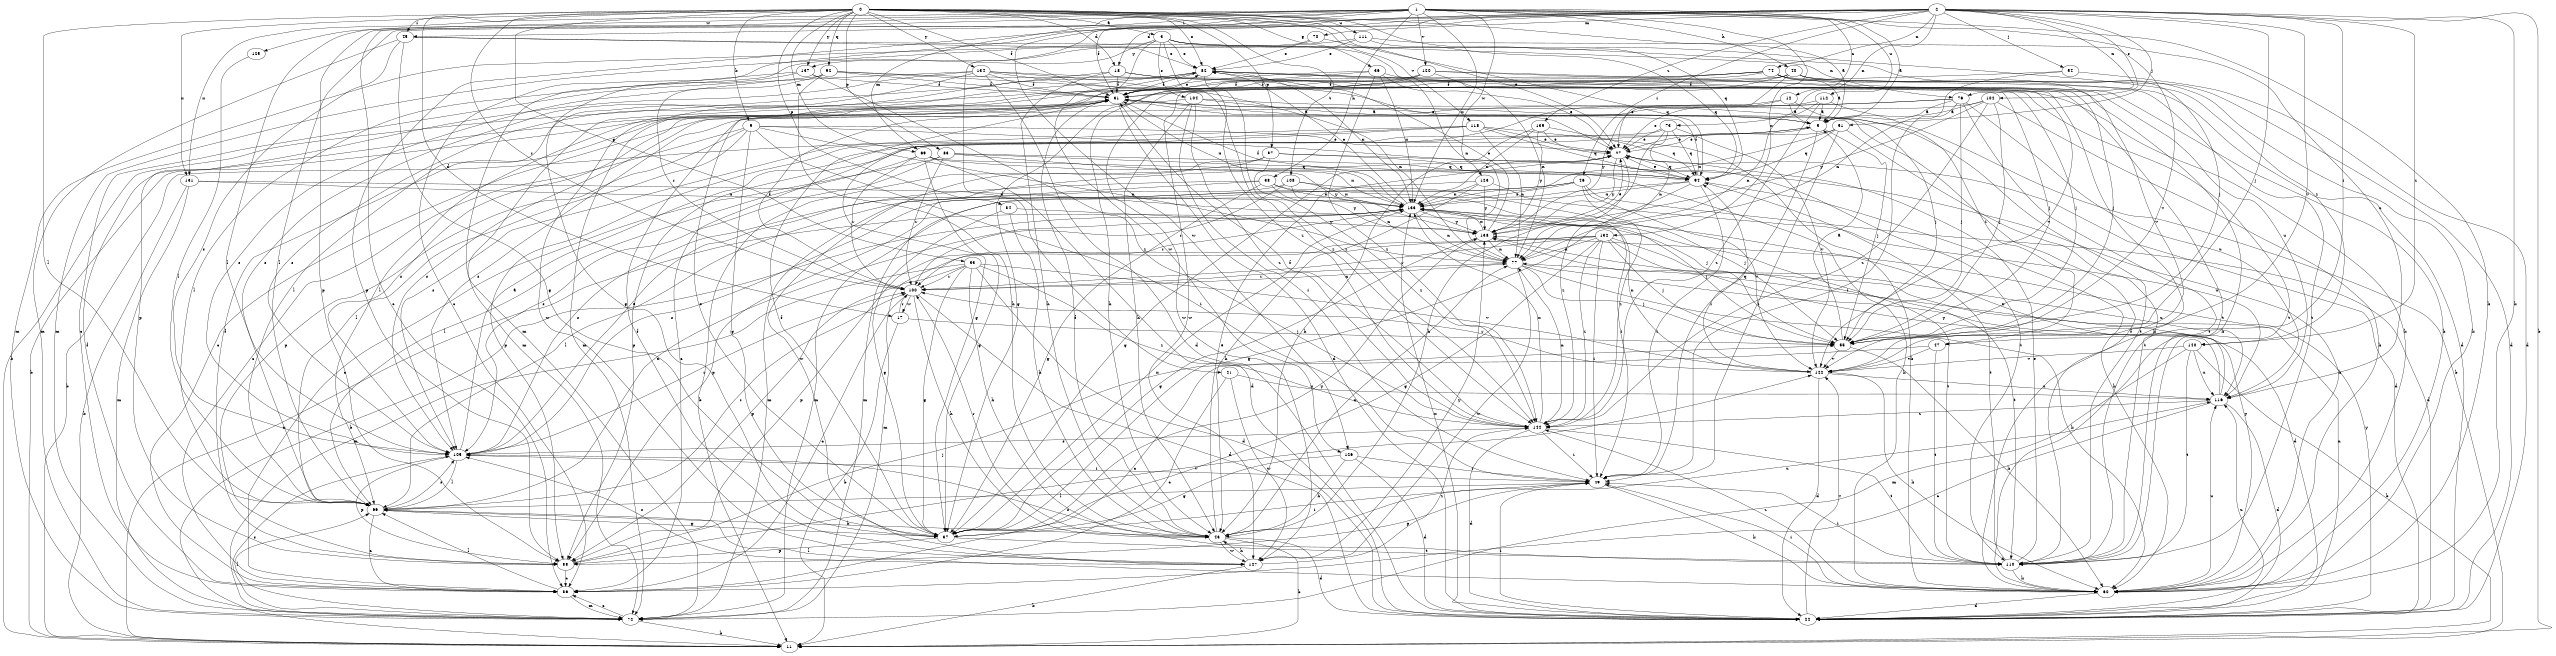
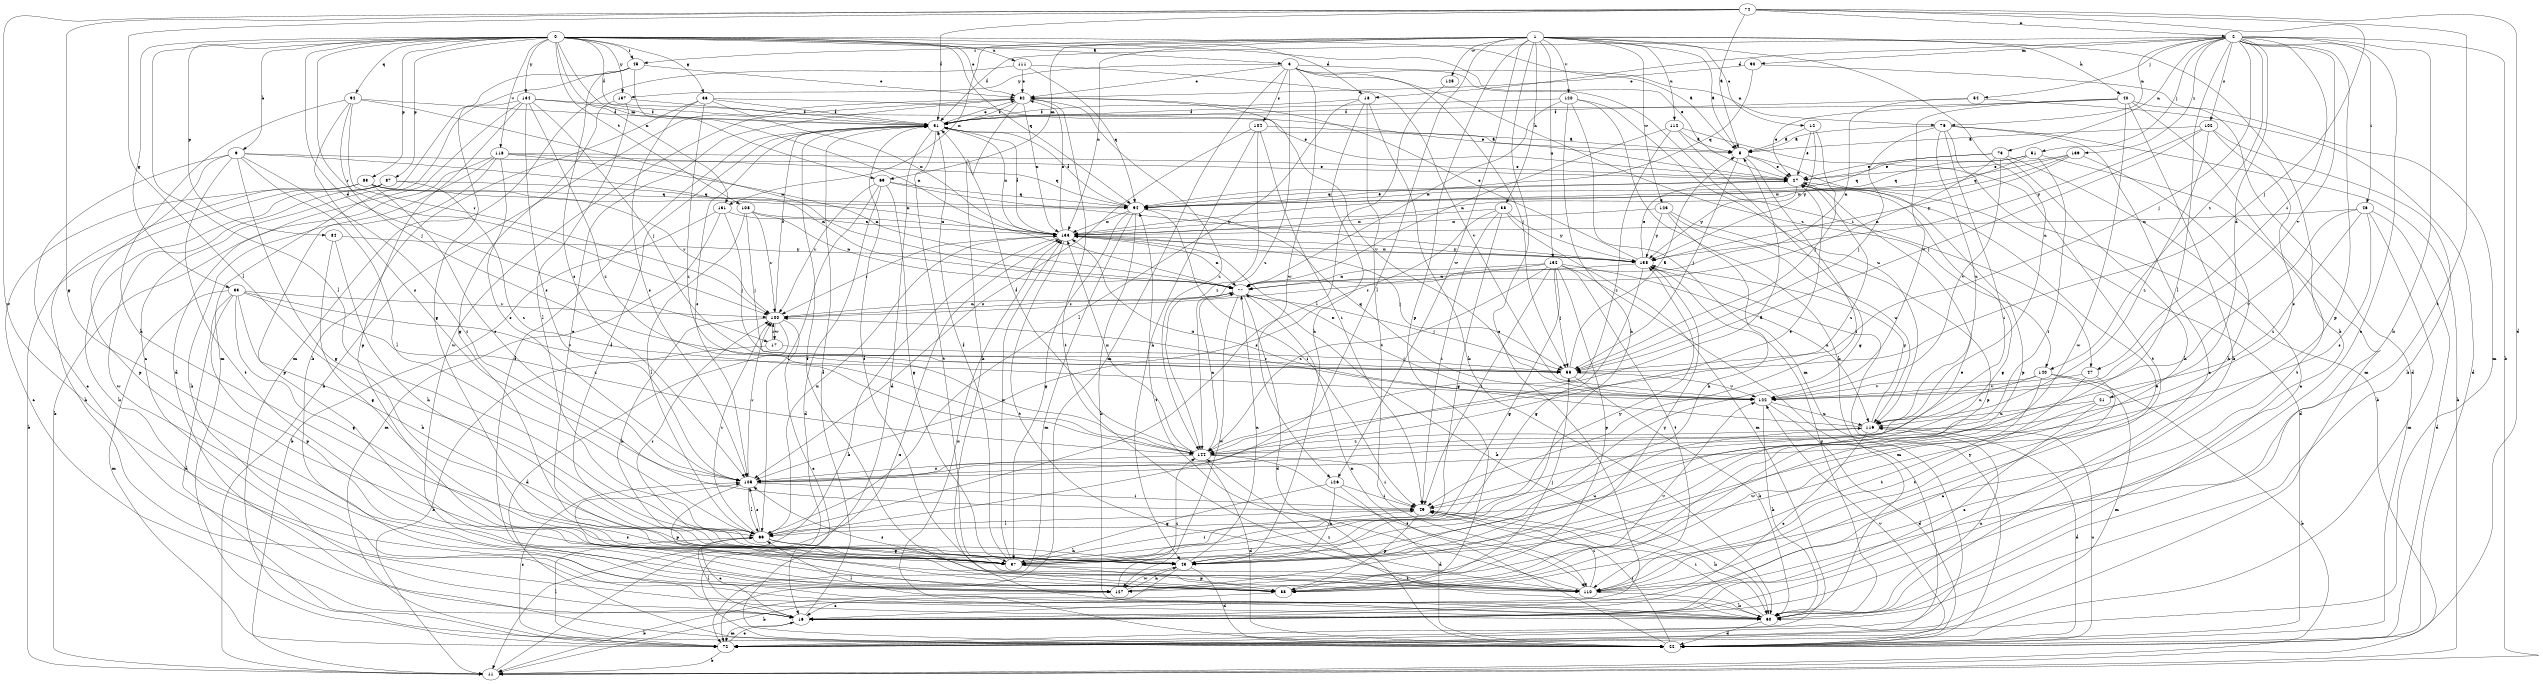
(1316, 37) -> (1753, 64)
(1861, 47) -> (1989, 23)
(1755, 112) -> (1693, 161)
(1517, 194) -> (2145, 222)
(1160, 264) -> none
(1904, 373) -> (86, 400)
(566, 592) -> (801, 620)
